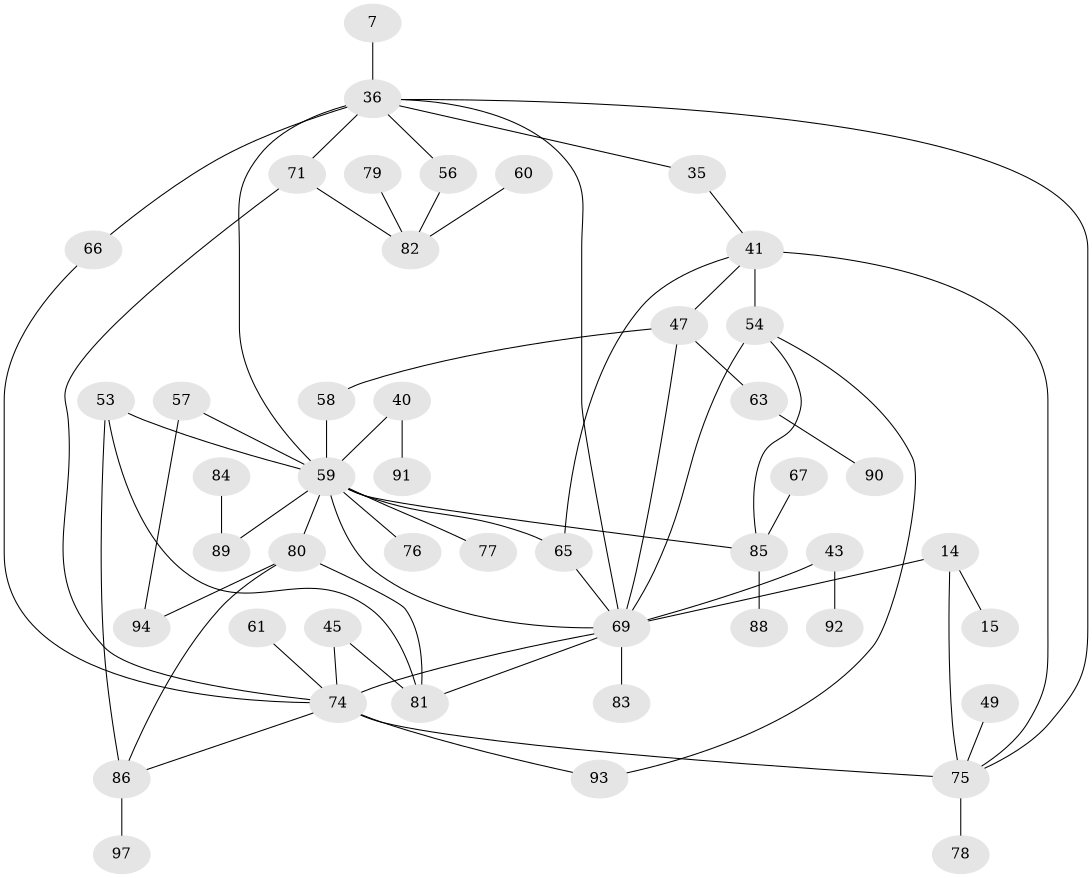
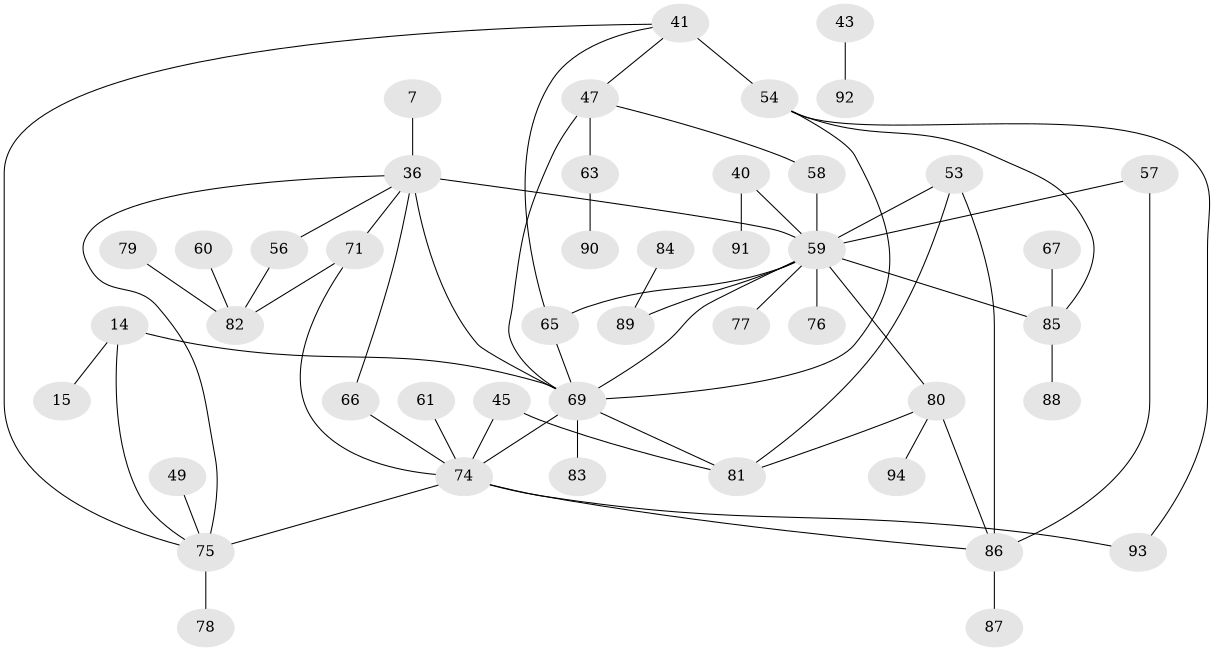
(697, 174) -> none
(162, 515) -> (1150, 399)
(731, 595) -> none
(122, 855) -> (994, 628)
